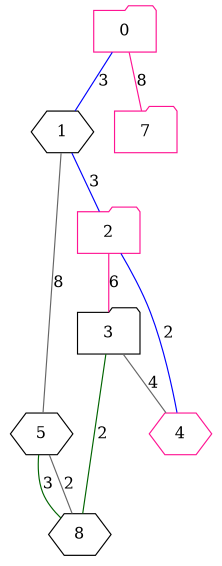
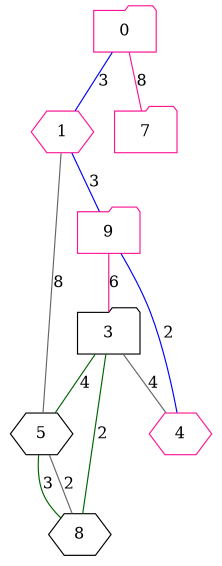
(62, 132) -> (62, 132)
(109, 233) -> (109, 233)
none -> (75, 384)
